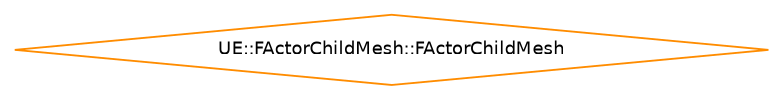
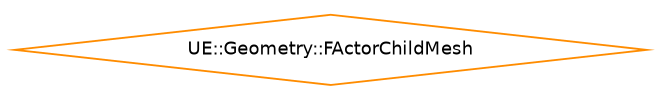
(392, 50) -> (331, 50)
